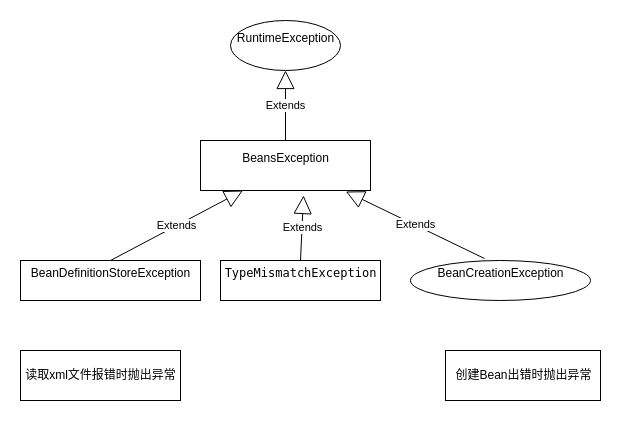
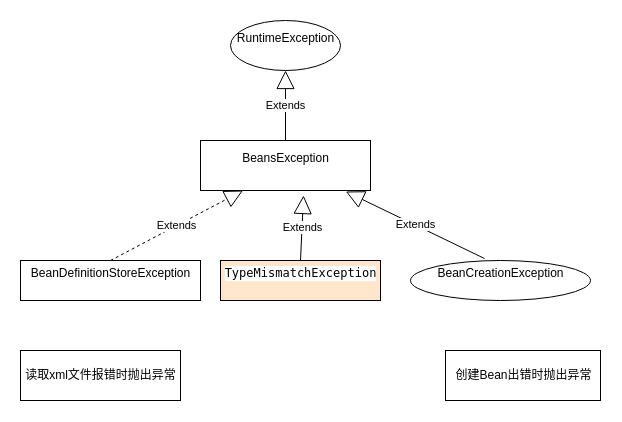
(138, 246) -> (138, 246)
(301, 281) -> (301, 281)
